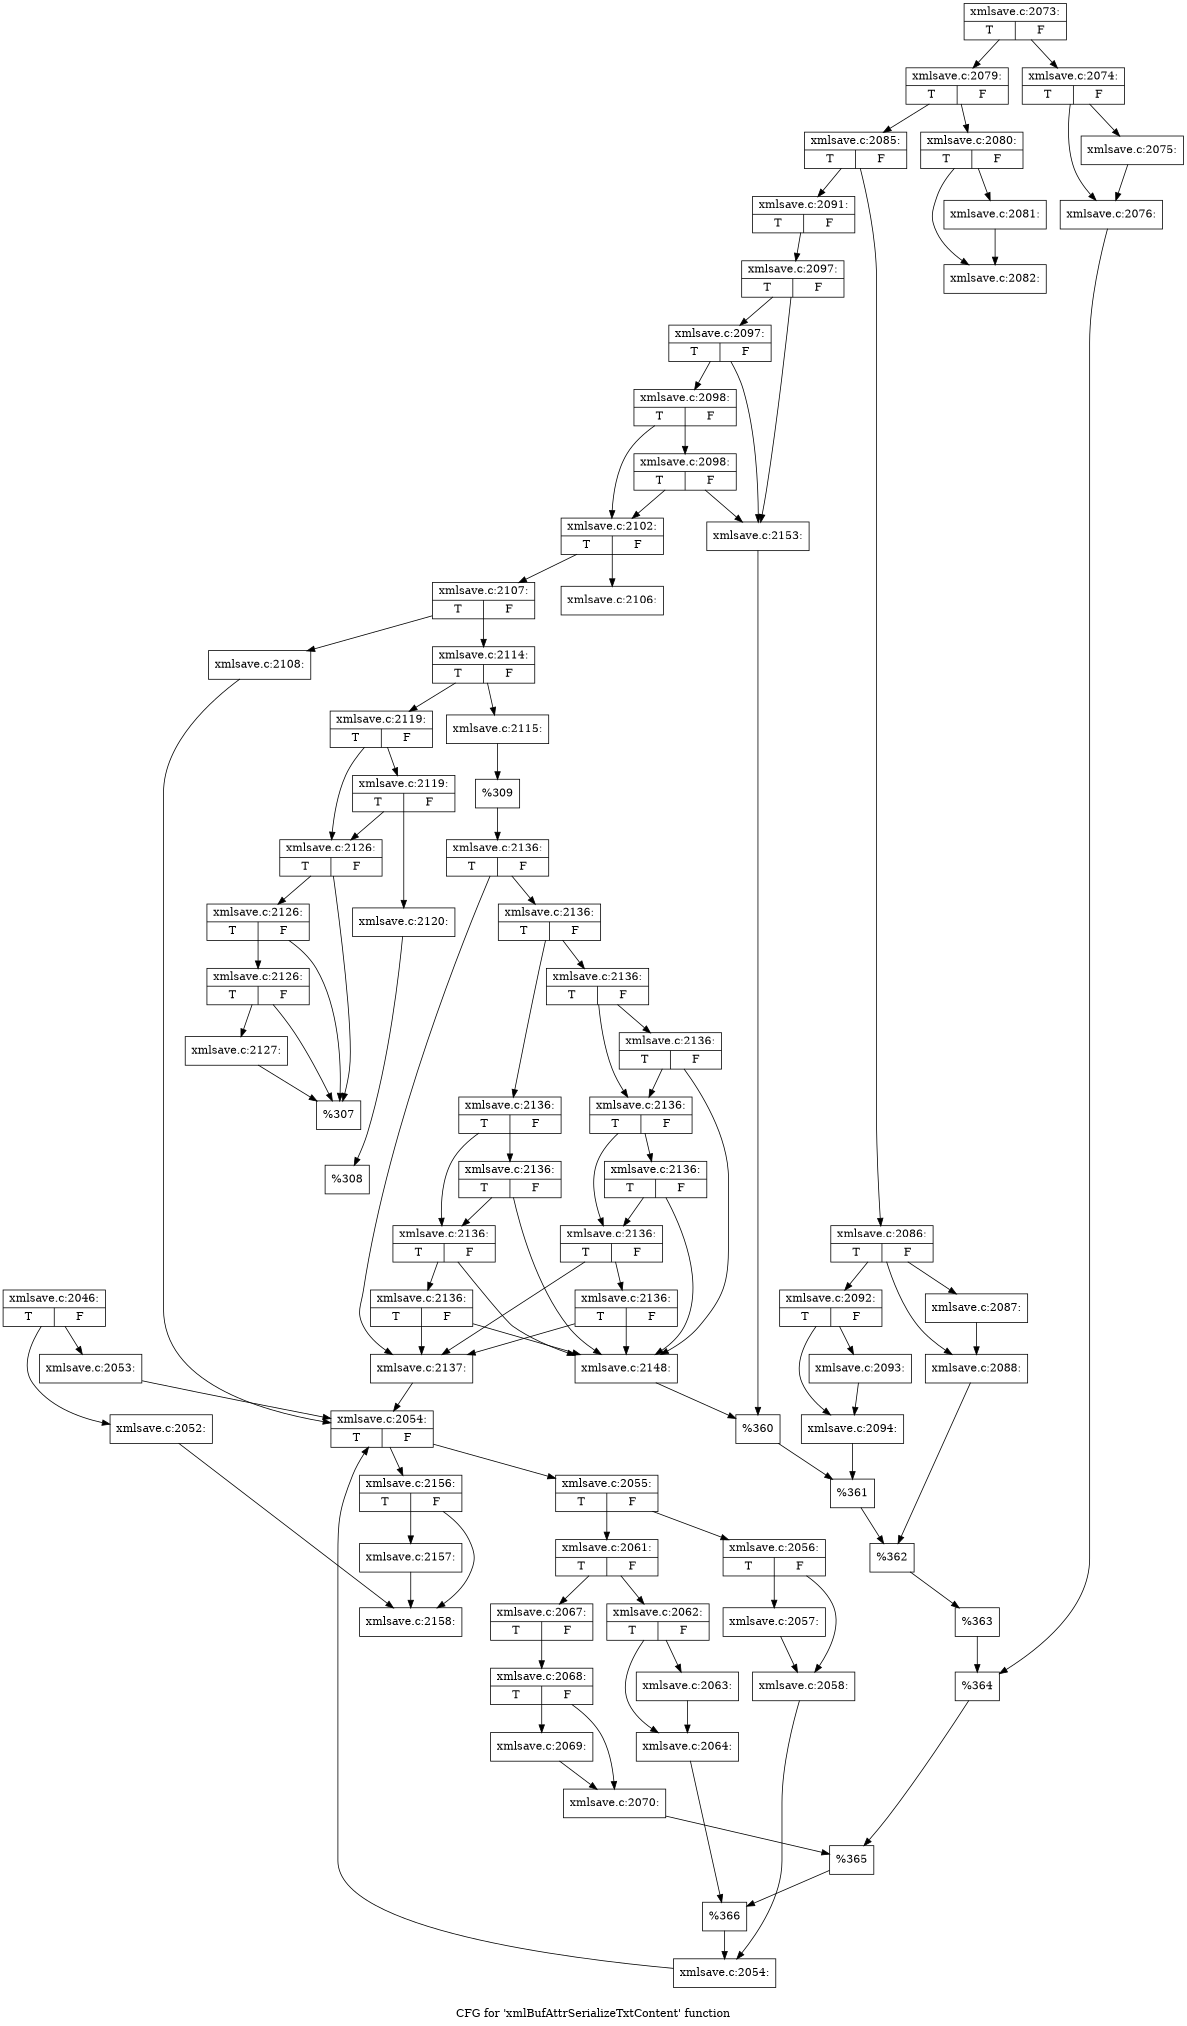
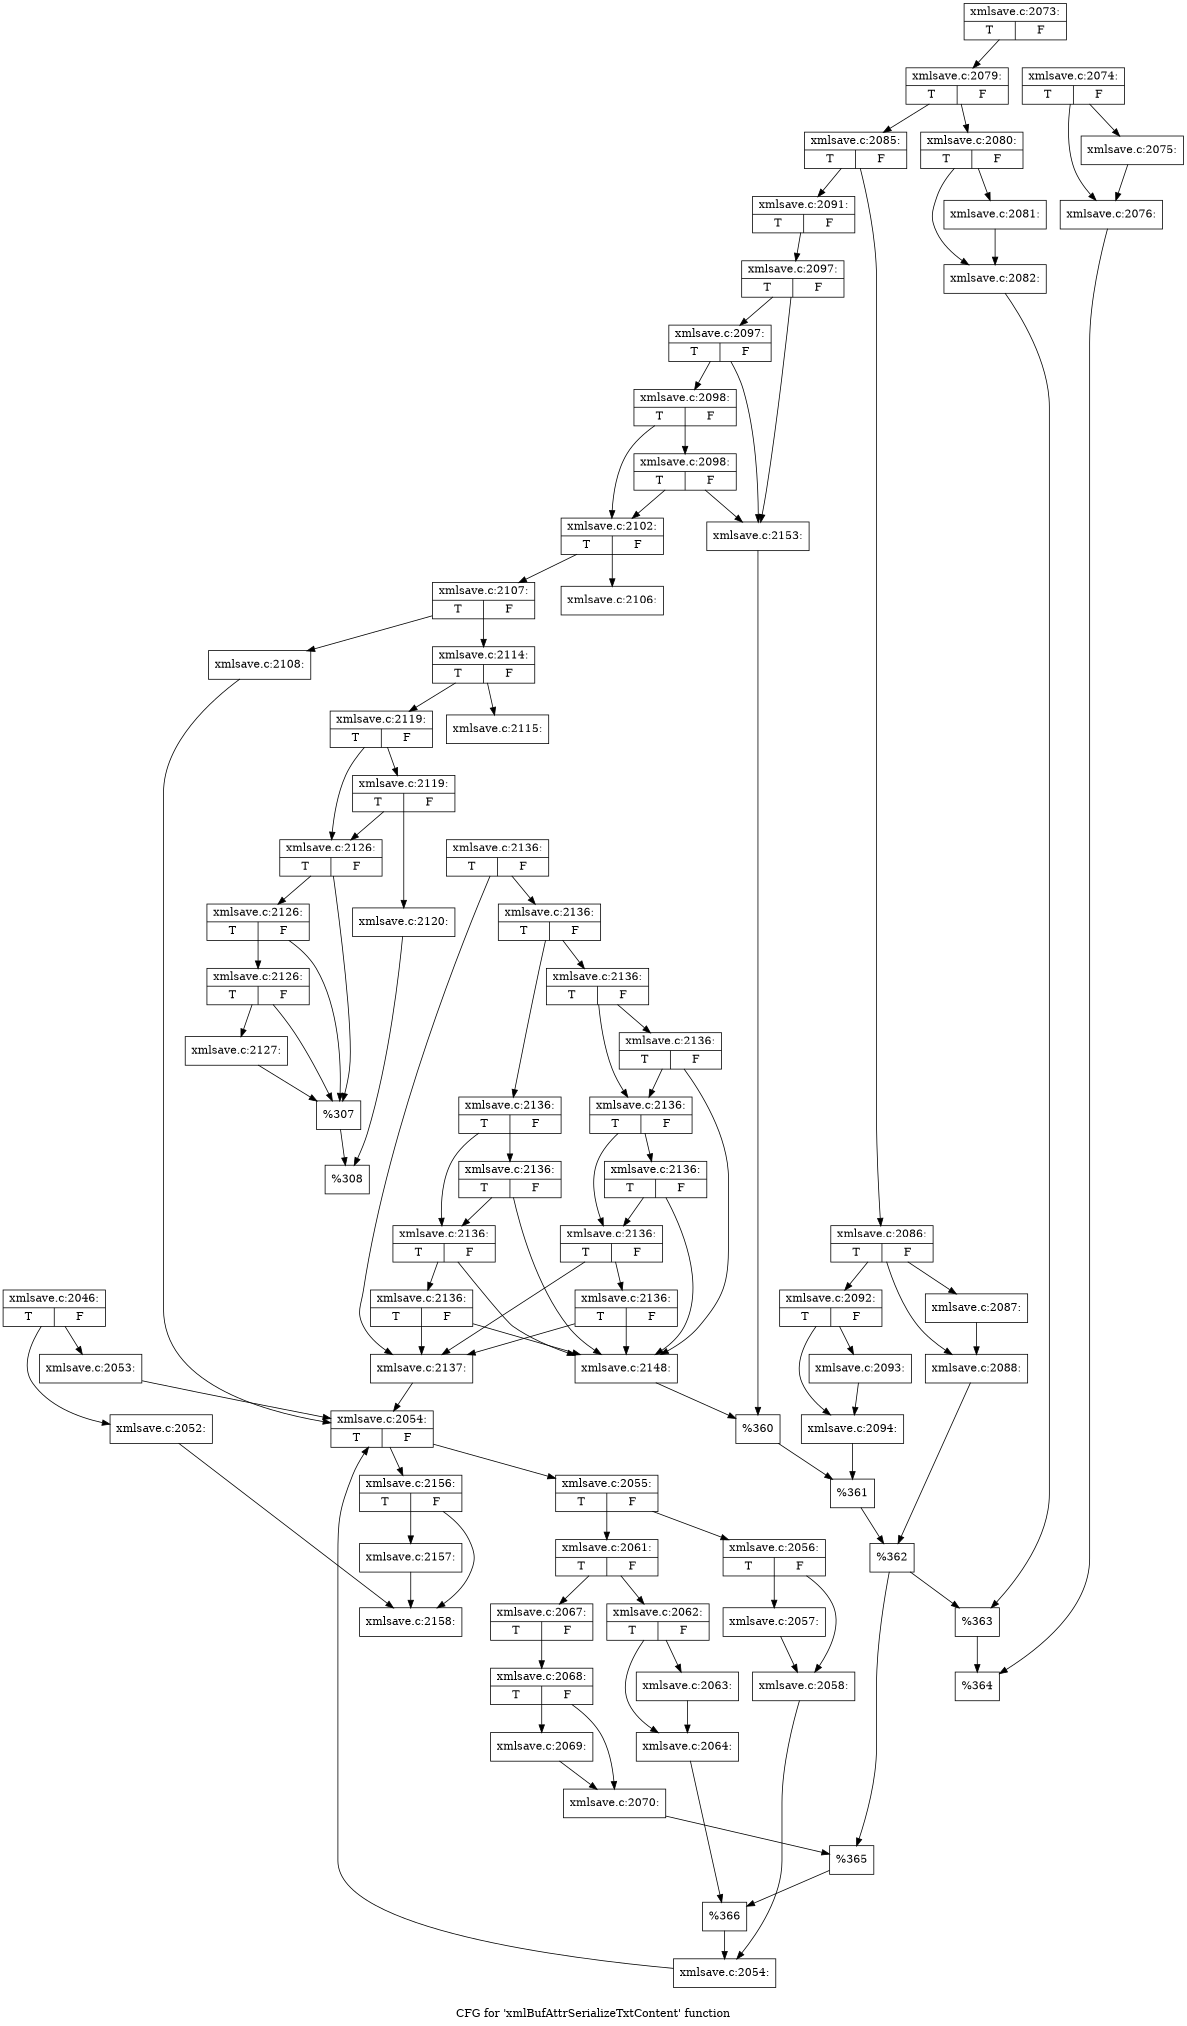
(1042, 51) -> none
(498, 794) -> none
none -> (1049, 950)
none -> (342, 1144)
(921, 1772) -> (877, 1706)
